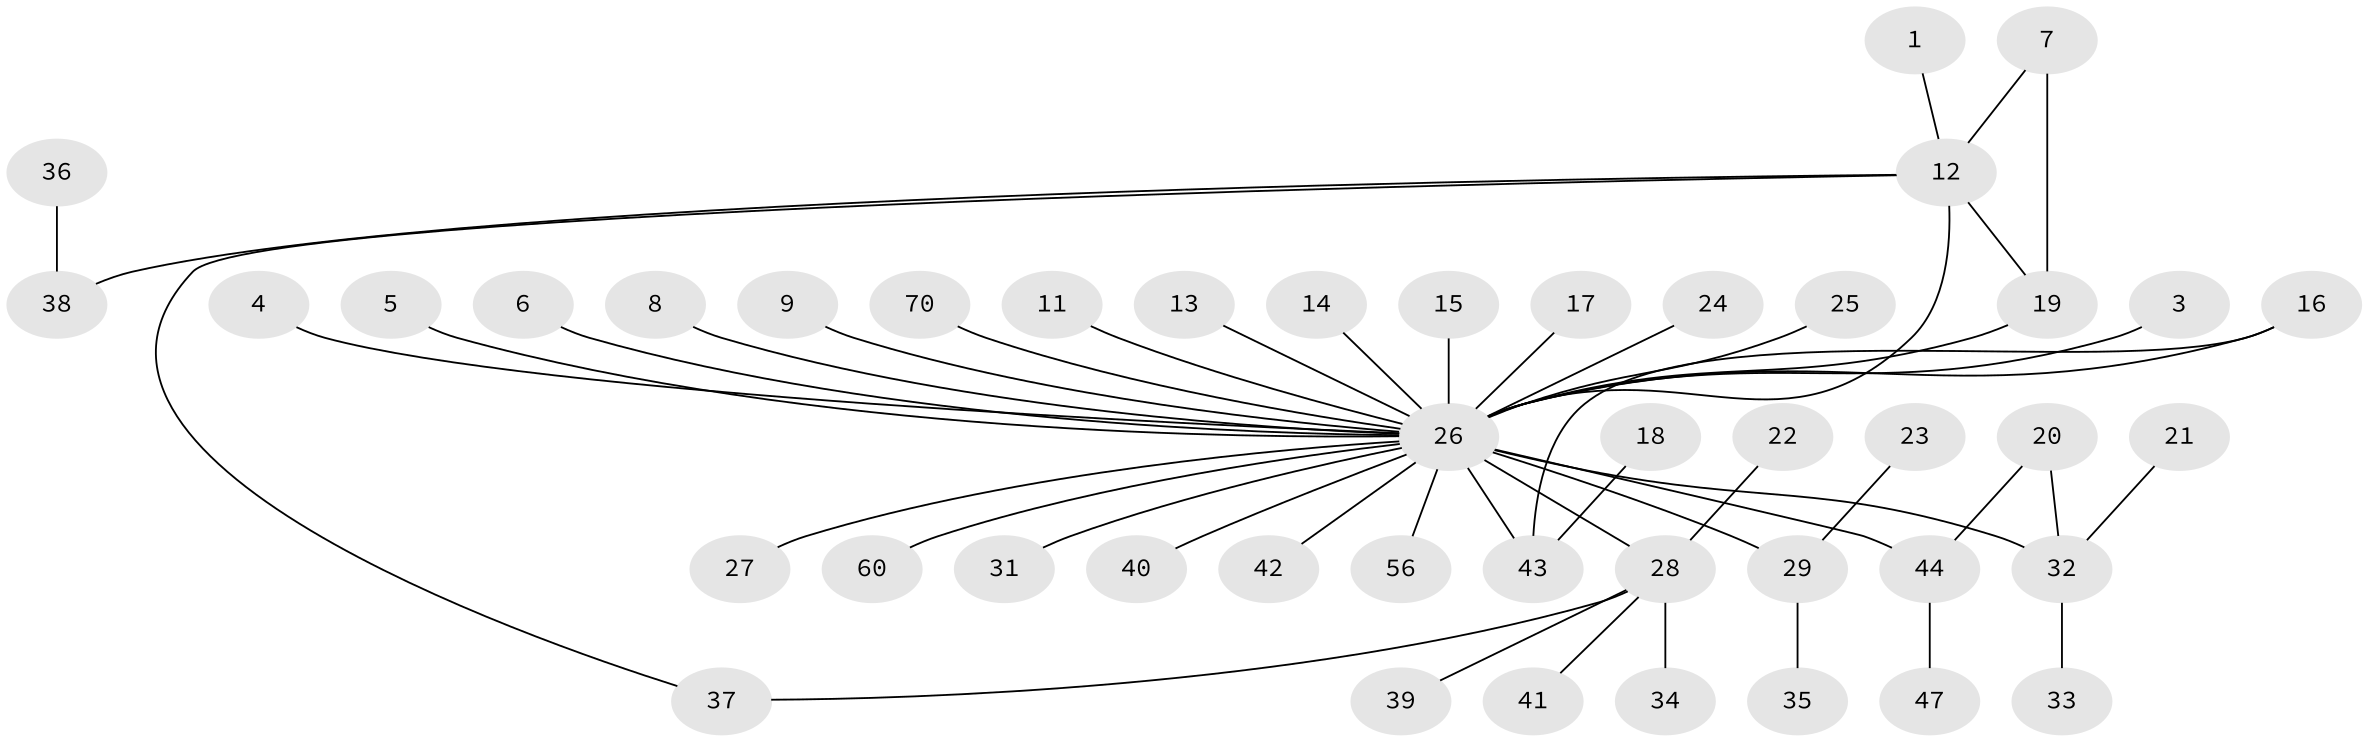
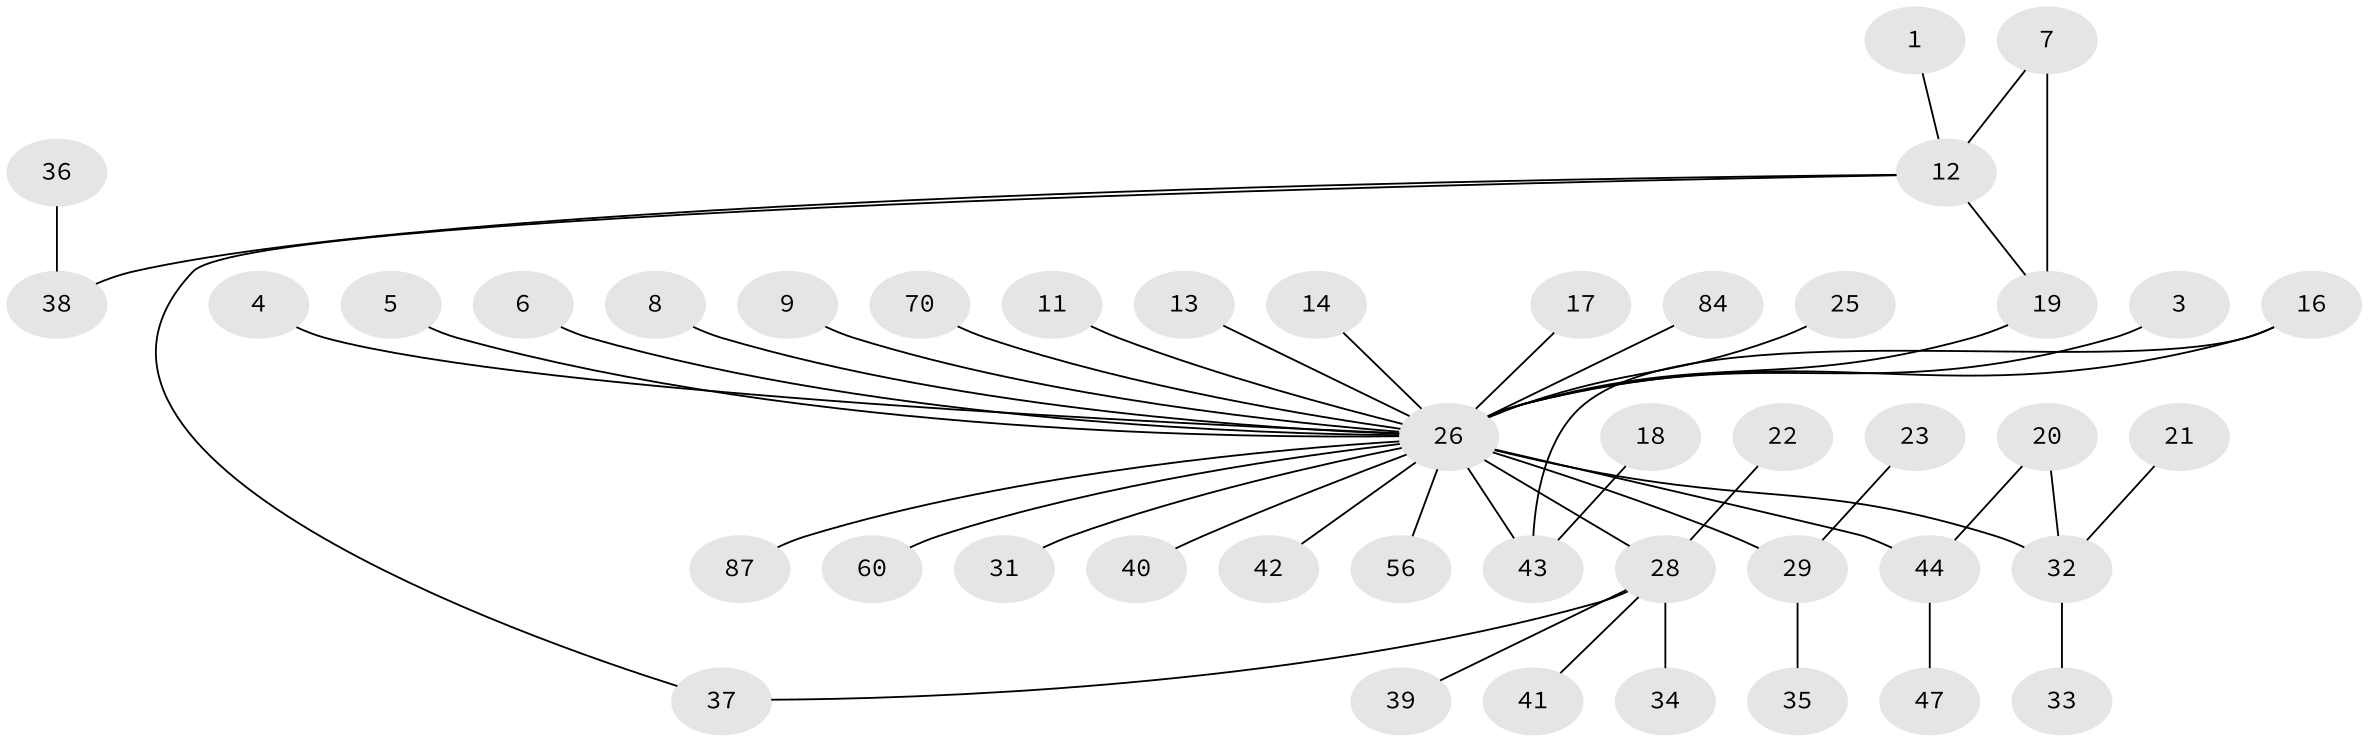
(1449, 305) -> none
(1713, 305) -> (1713, 305)
(1777, 399) -> none
(740, 569) -> (740, 569)
